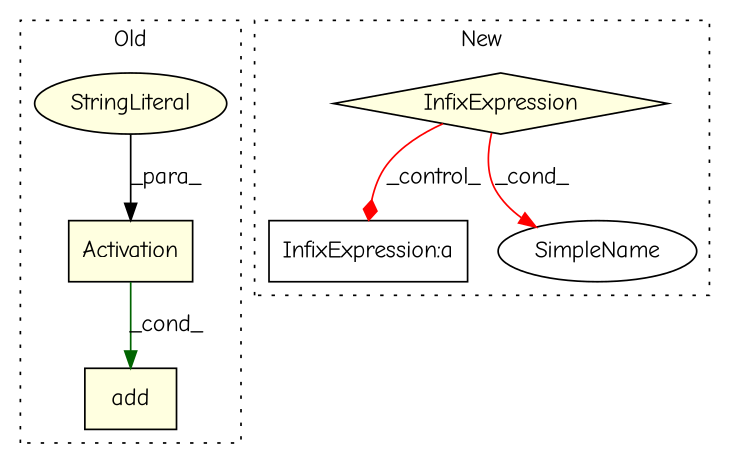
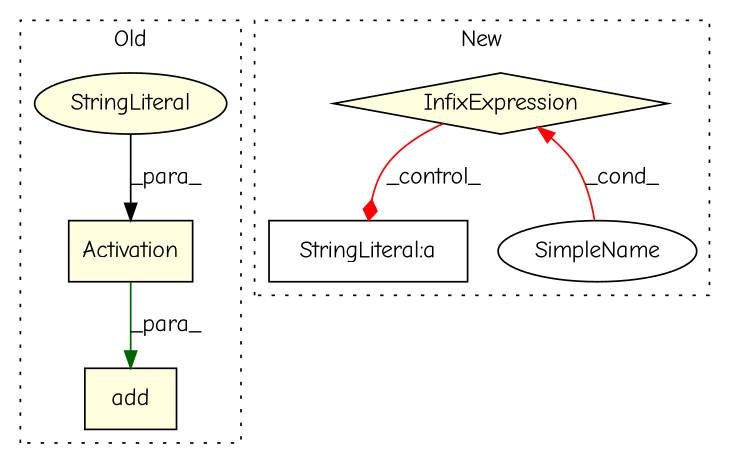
(492, 181) -> (581, 175)
(368, 251) -> (368, 251)
(166, 325) -> (166, 325)
